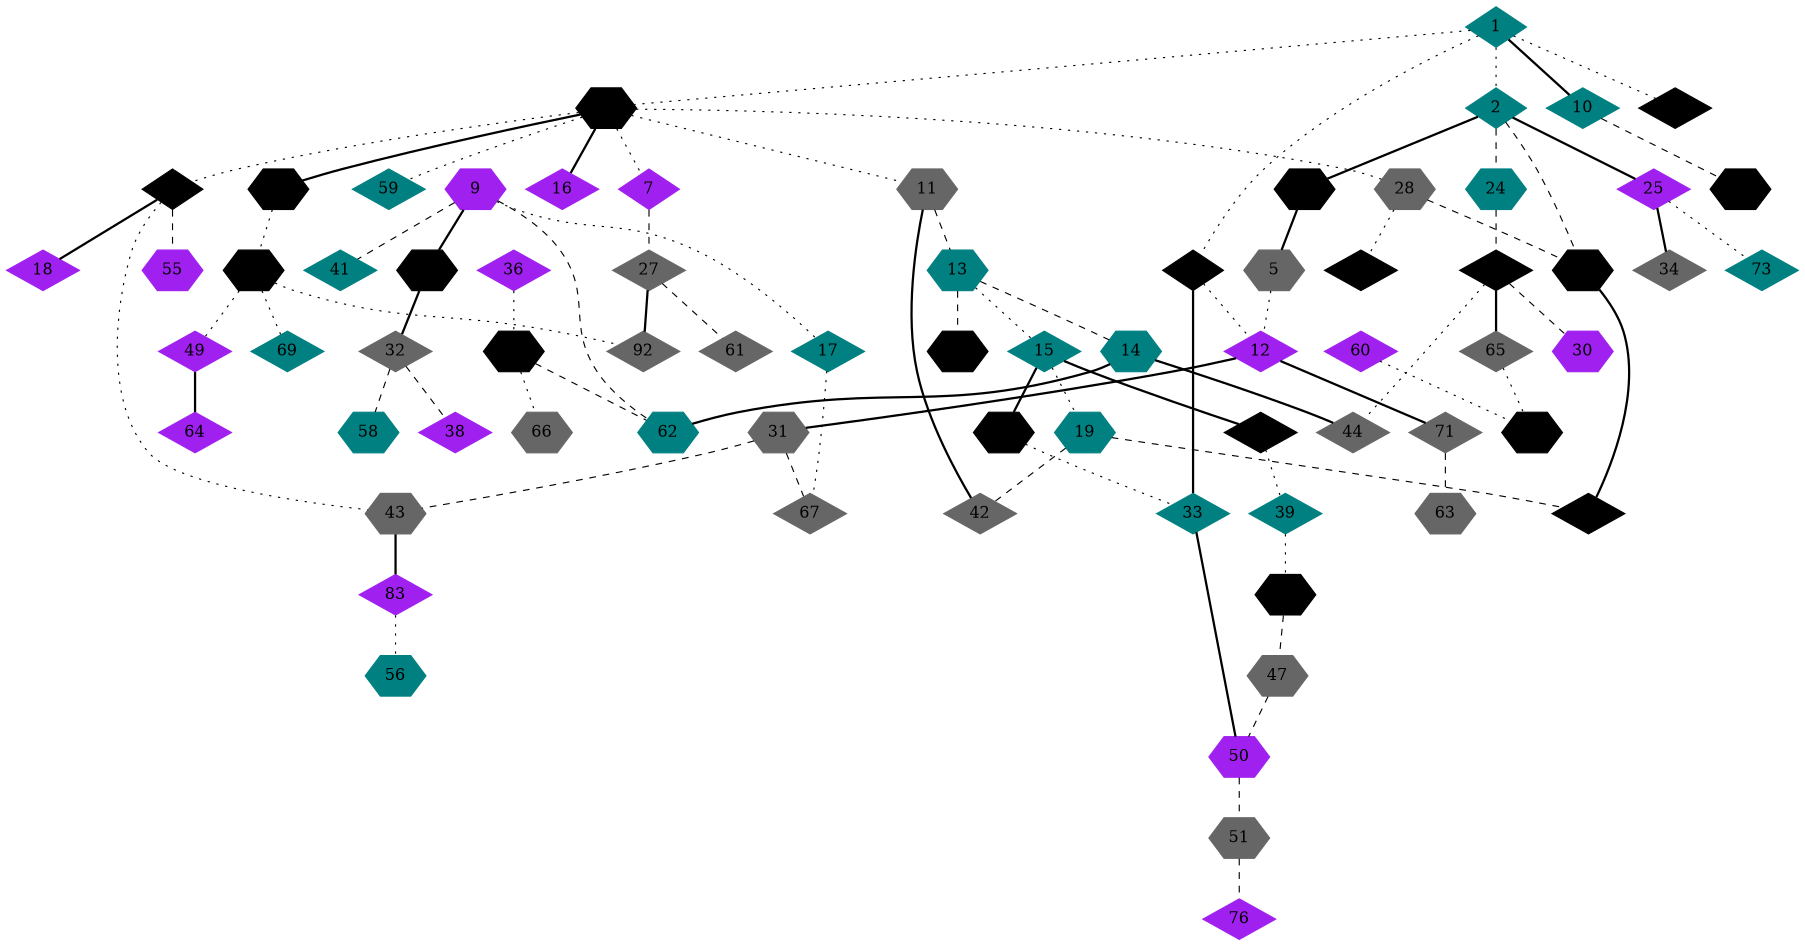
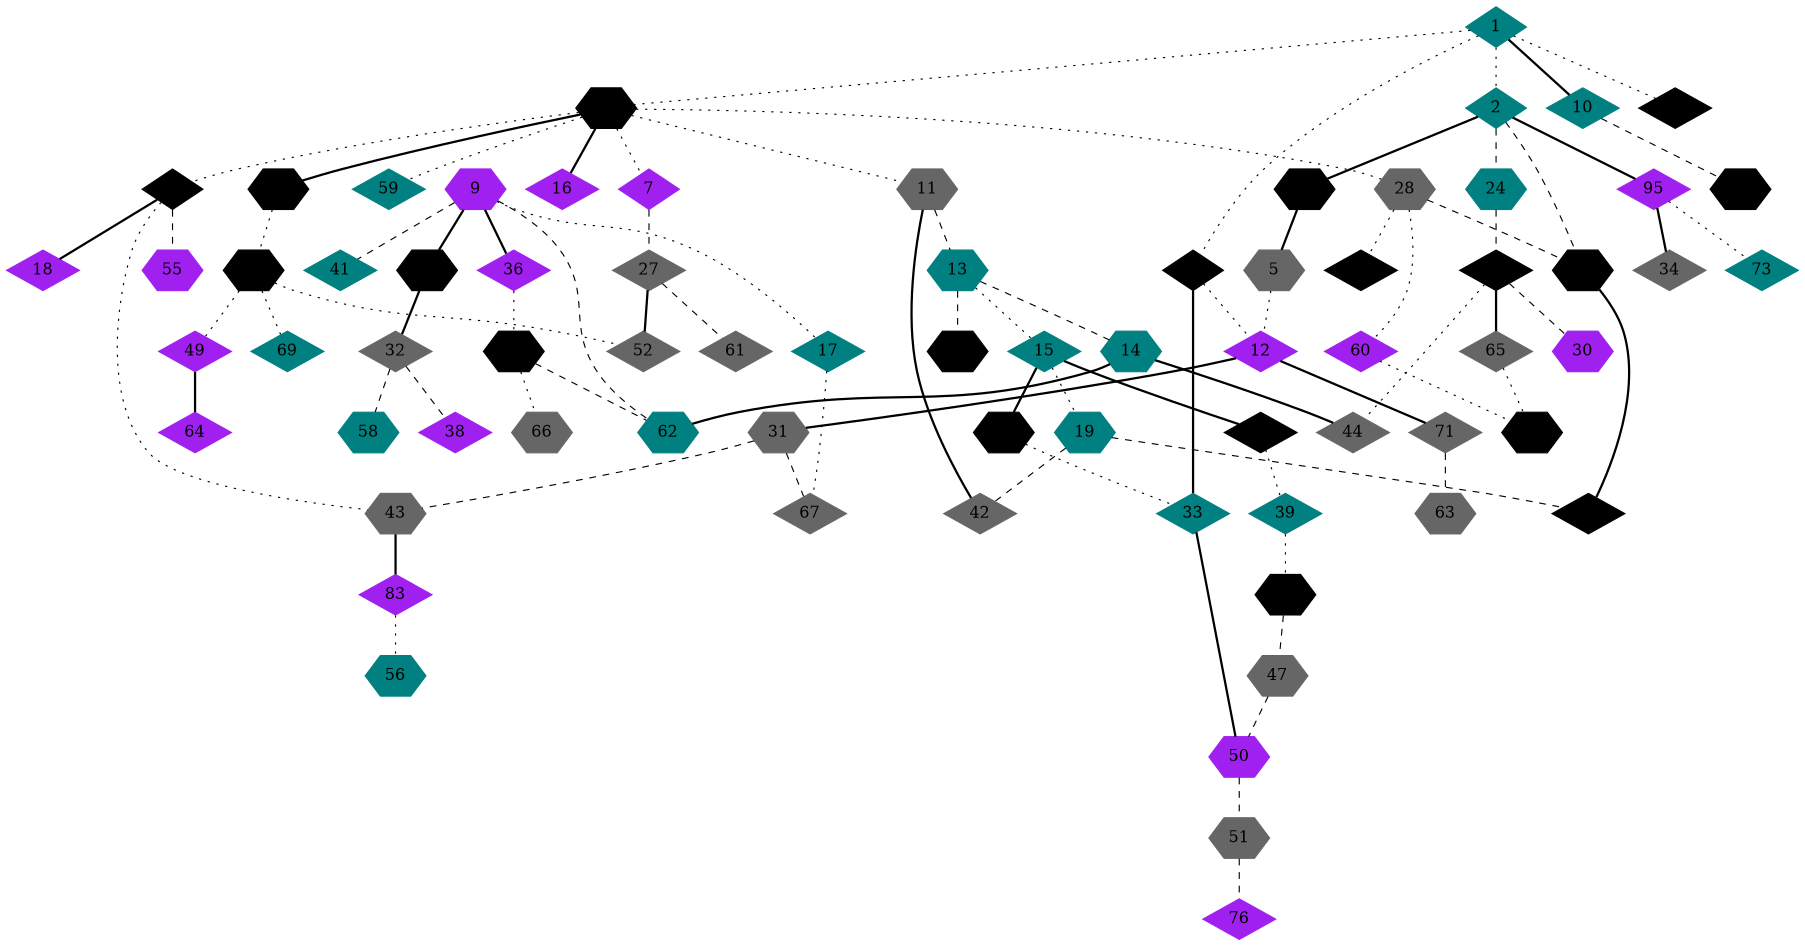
(1654, 189) -> (1654, 189)
none -> (496, 232)
none -> (1410, 279)
(643, 351) -> (643, 351)
